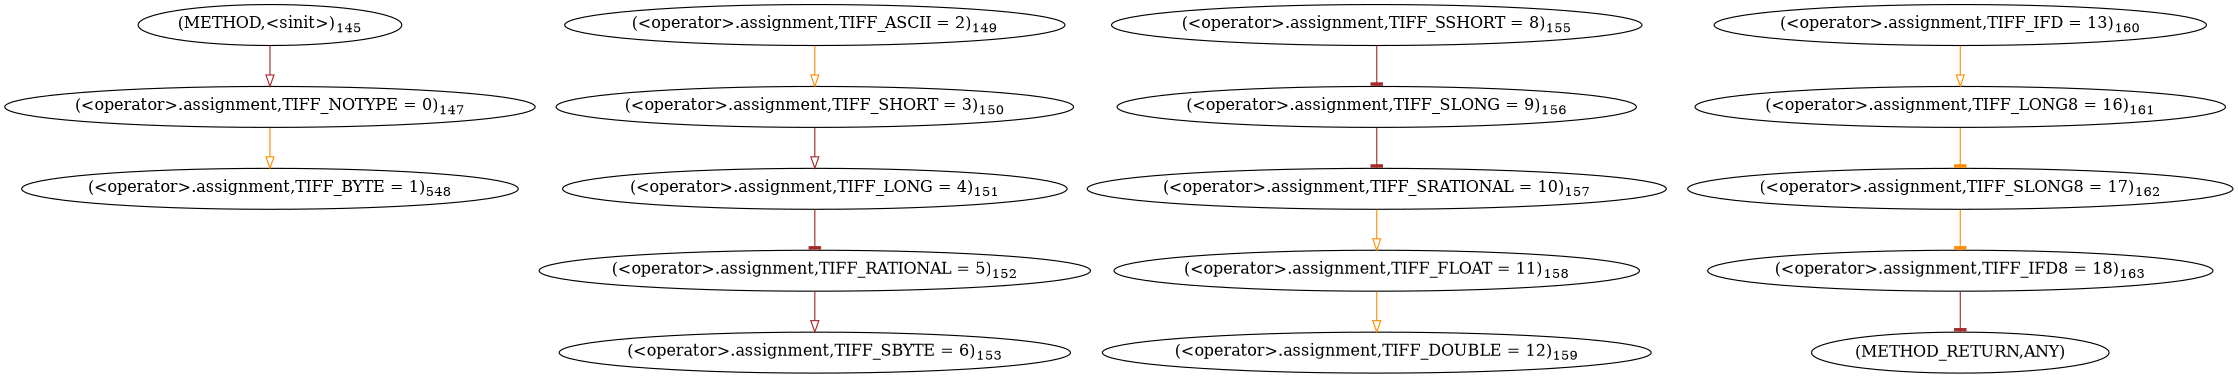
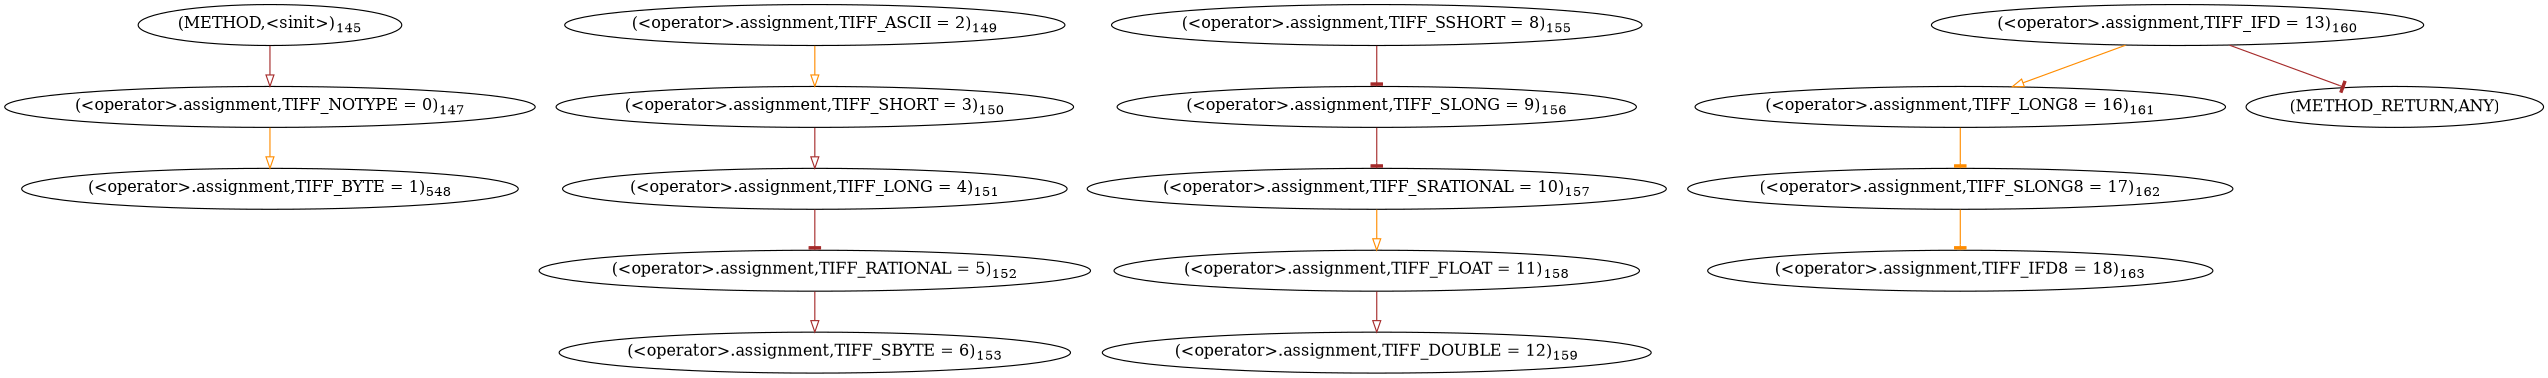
(1377, 306) -> (1377, 306)
(1960, 309) -> (2285, 65)
